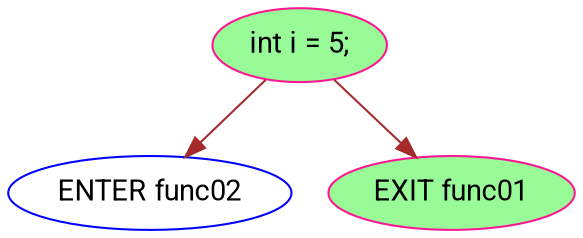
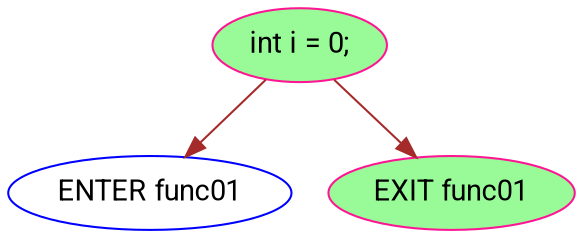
(300, 45) -> (300, 45)
(150, 193) -> (150, 193)
